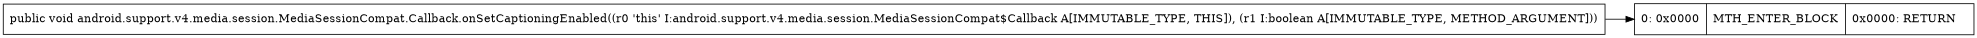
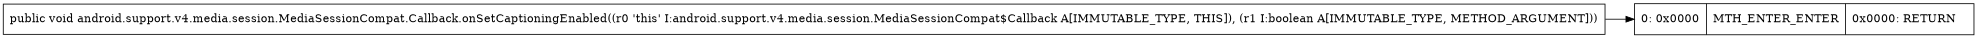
(1776, 19) -> (1776, 19)
